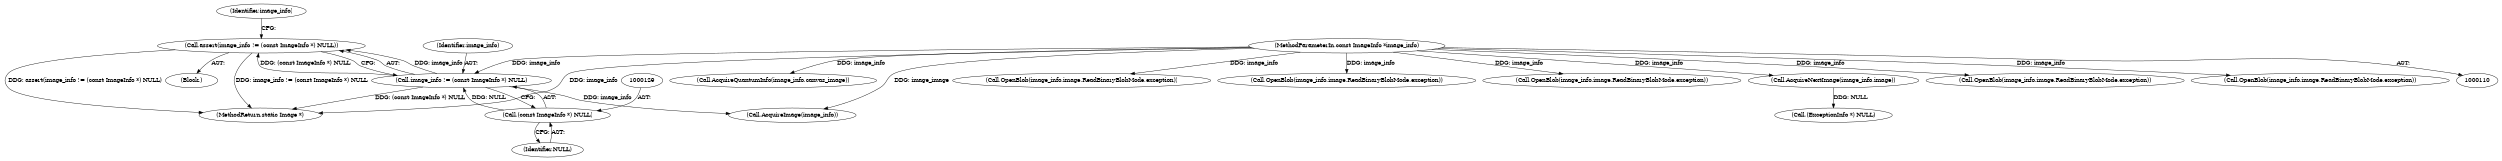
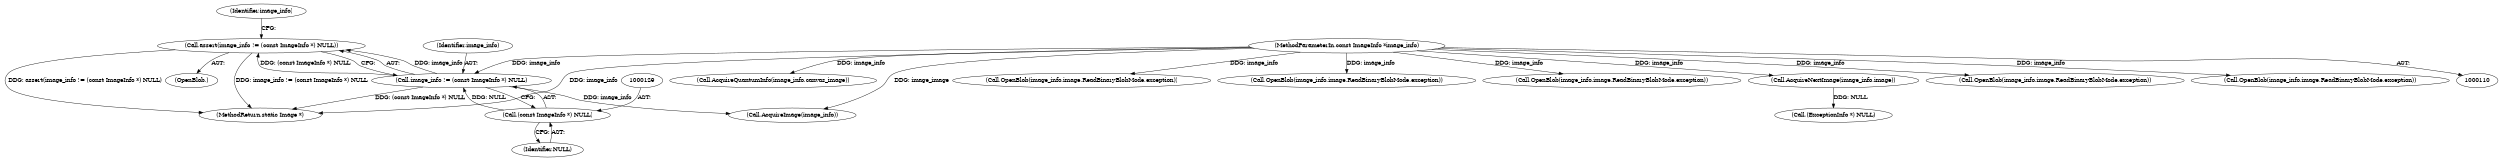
(192, 81) -> (192, 81)
